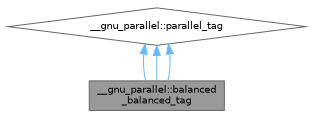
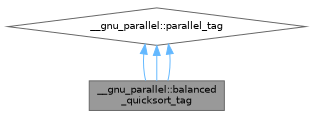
(157, 96) -> (157, 96)
